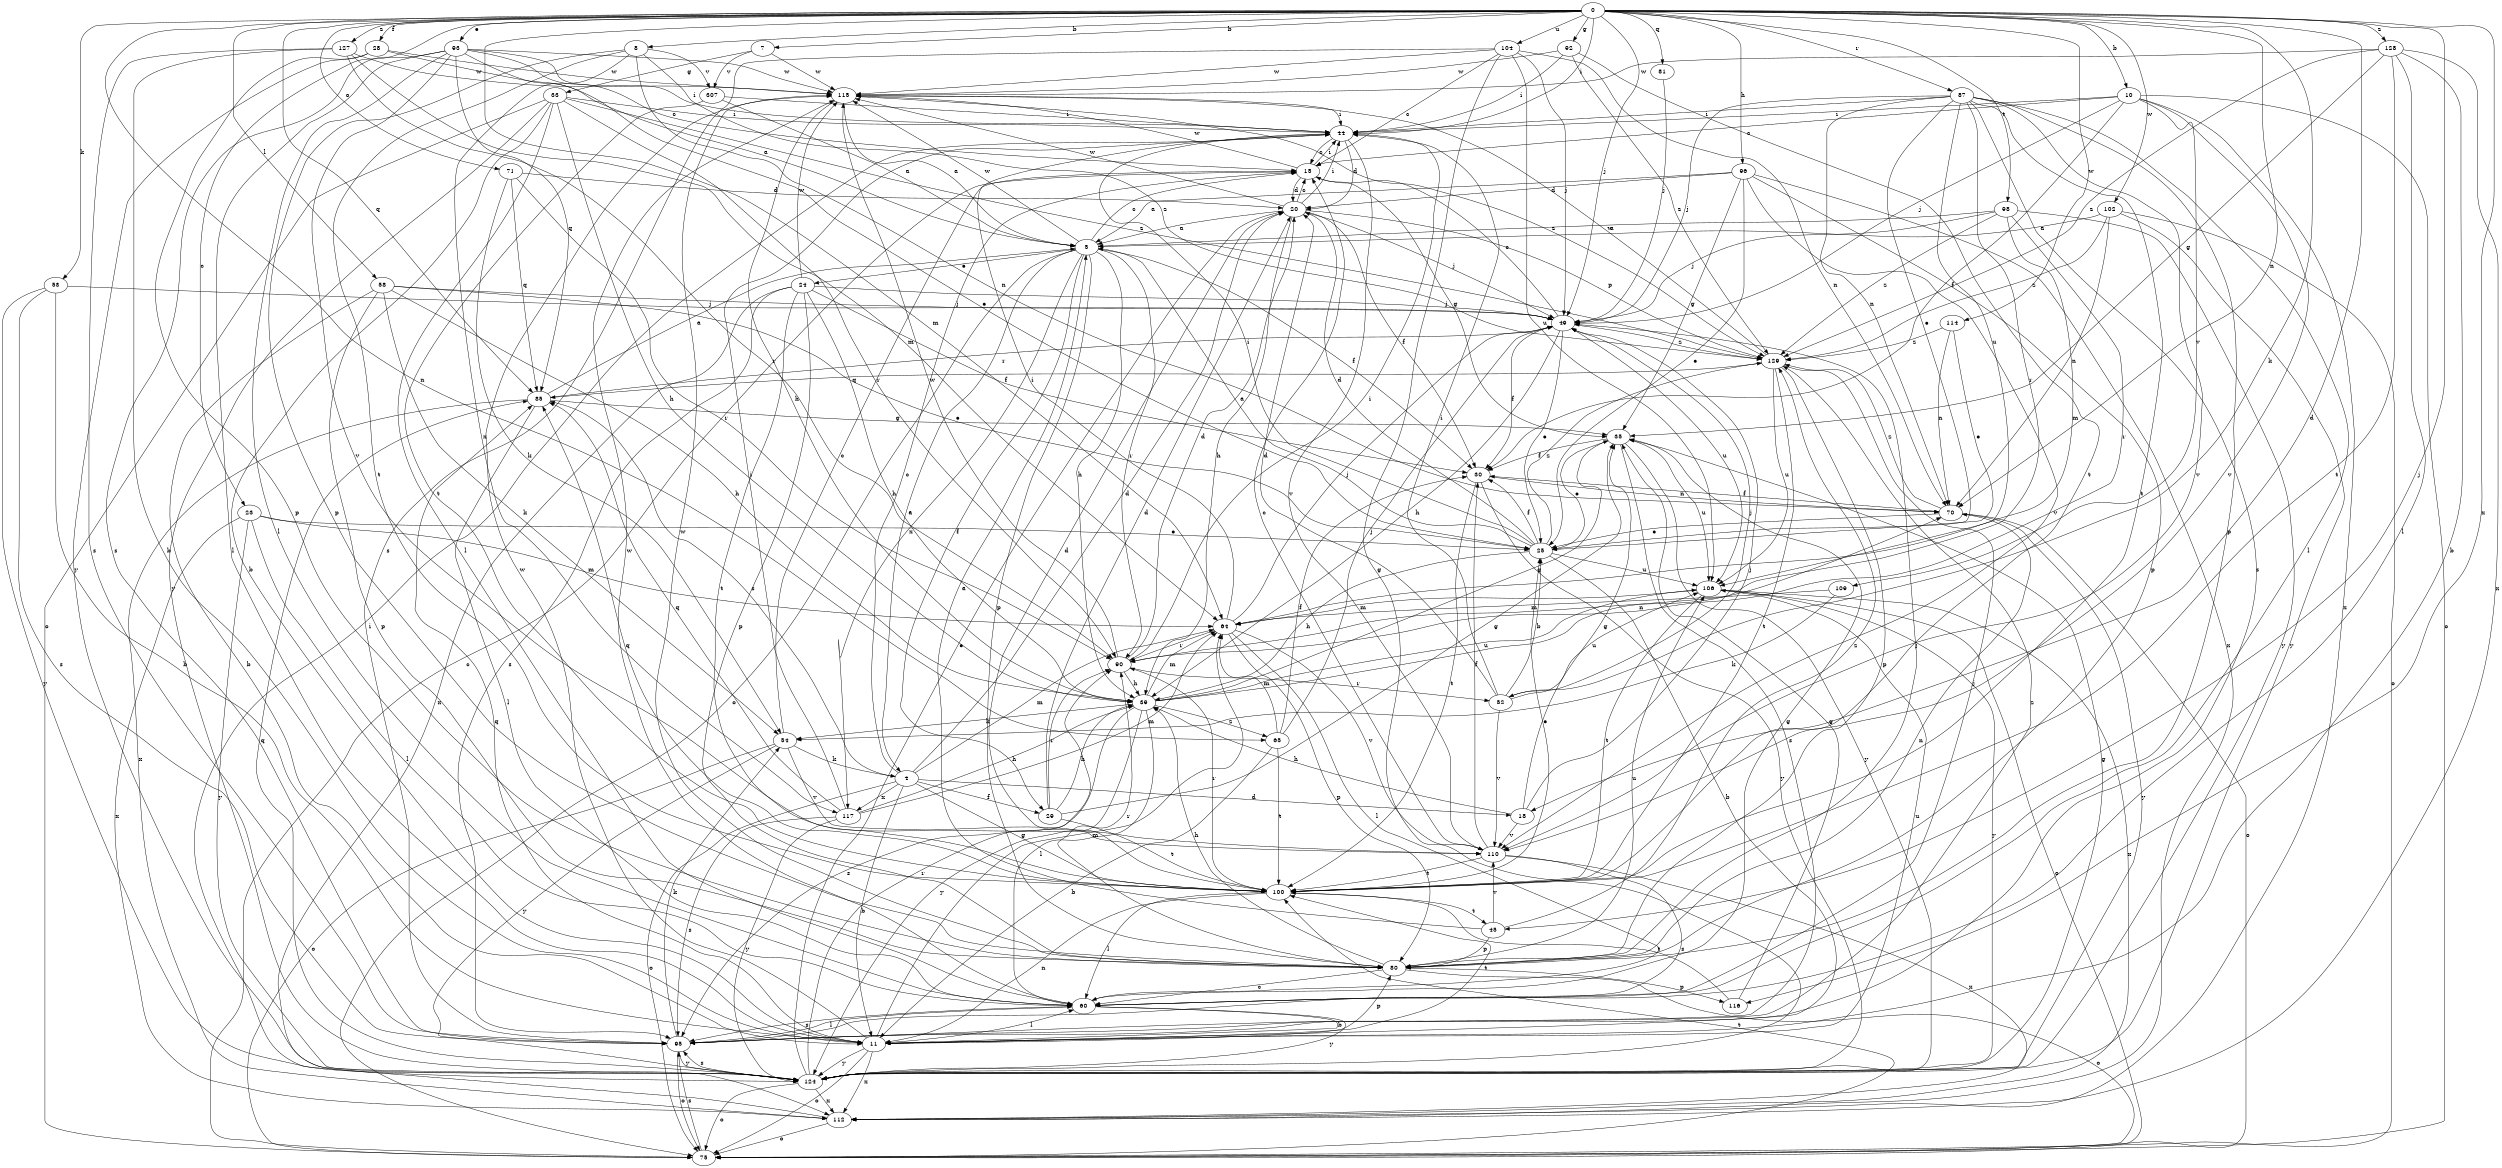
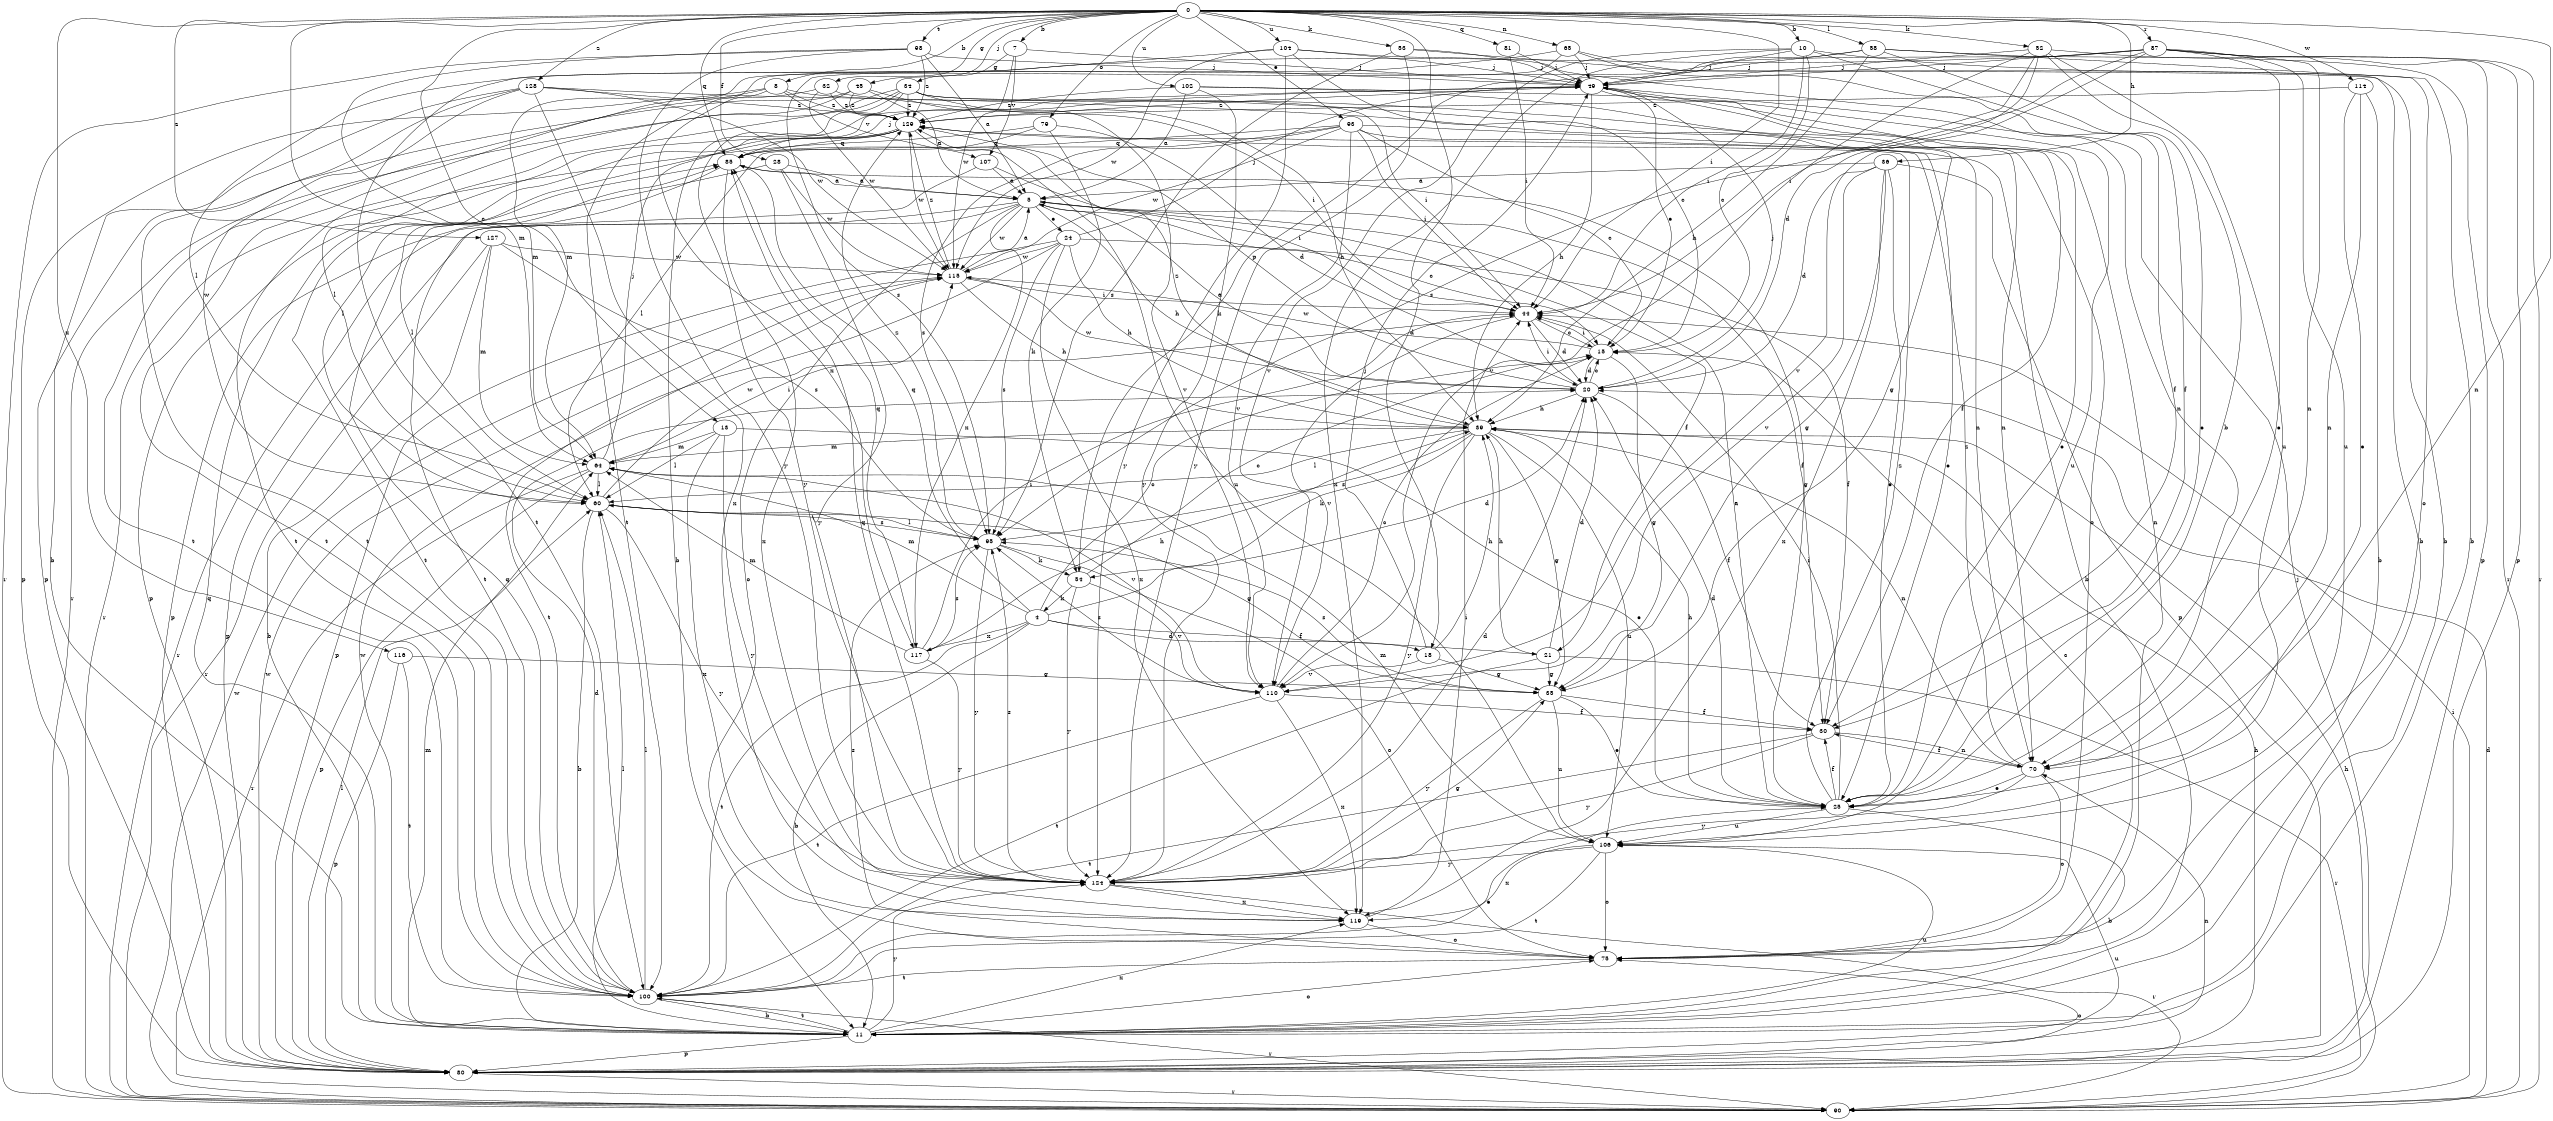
(1569, 48) -> (826, 86)
(555, 96) -> (908, 86)
(712, 96) -> (986, 162)
(1654, 114) -> (1526, 181)
(2150, 114) -> (1144, 48)
(1083, 154) -> (1260, 365)
(1606, 156) -> (1301, 67)
(511, 171) -> (1045, 124)
(1744, 171) -> (1886, 162)
(1507, 247) -> (1671, 219)
(1567, 355) -> none
(1004, 361) -> (890, 124)
(1103, 423) -> (1487, 198)
(916, 484) -> none
(249, 513) -> (725, 428)
(2403, 532) -> (207, 295)
(233, 551) -> (2087, 580)
(1379, 570) -> (1125, 466)
(753, 589) -> (914, 390)
(1841, 589) -> none
(961, 646) -> (1485, 637)
(1974, 684) -> (343, 314)
(2393, 684) -> (2156, 523)
(1334, 685) -> (2519, 689)
(1212, 720) -> (1177, 289)
(1050, 816) -> (1548, 655)
(1024, 835) -> (722, 807)
(1438, 903) -> (238, 387)
(658, 905) -> none
(1044, 968) -> (768, 1016)
(1548, 973) -> (325, 908)
none -> (2030, 975)
(1259, 987) -> (342, 788)
(276, 998) -> none
(738, 1095) -> none
(839, 1120) -> (1356, 921)
